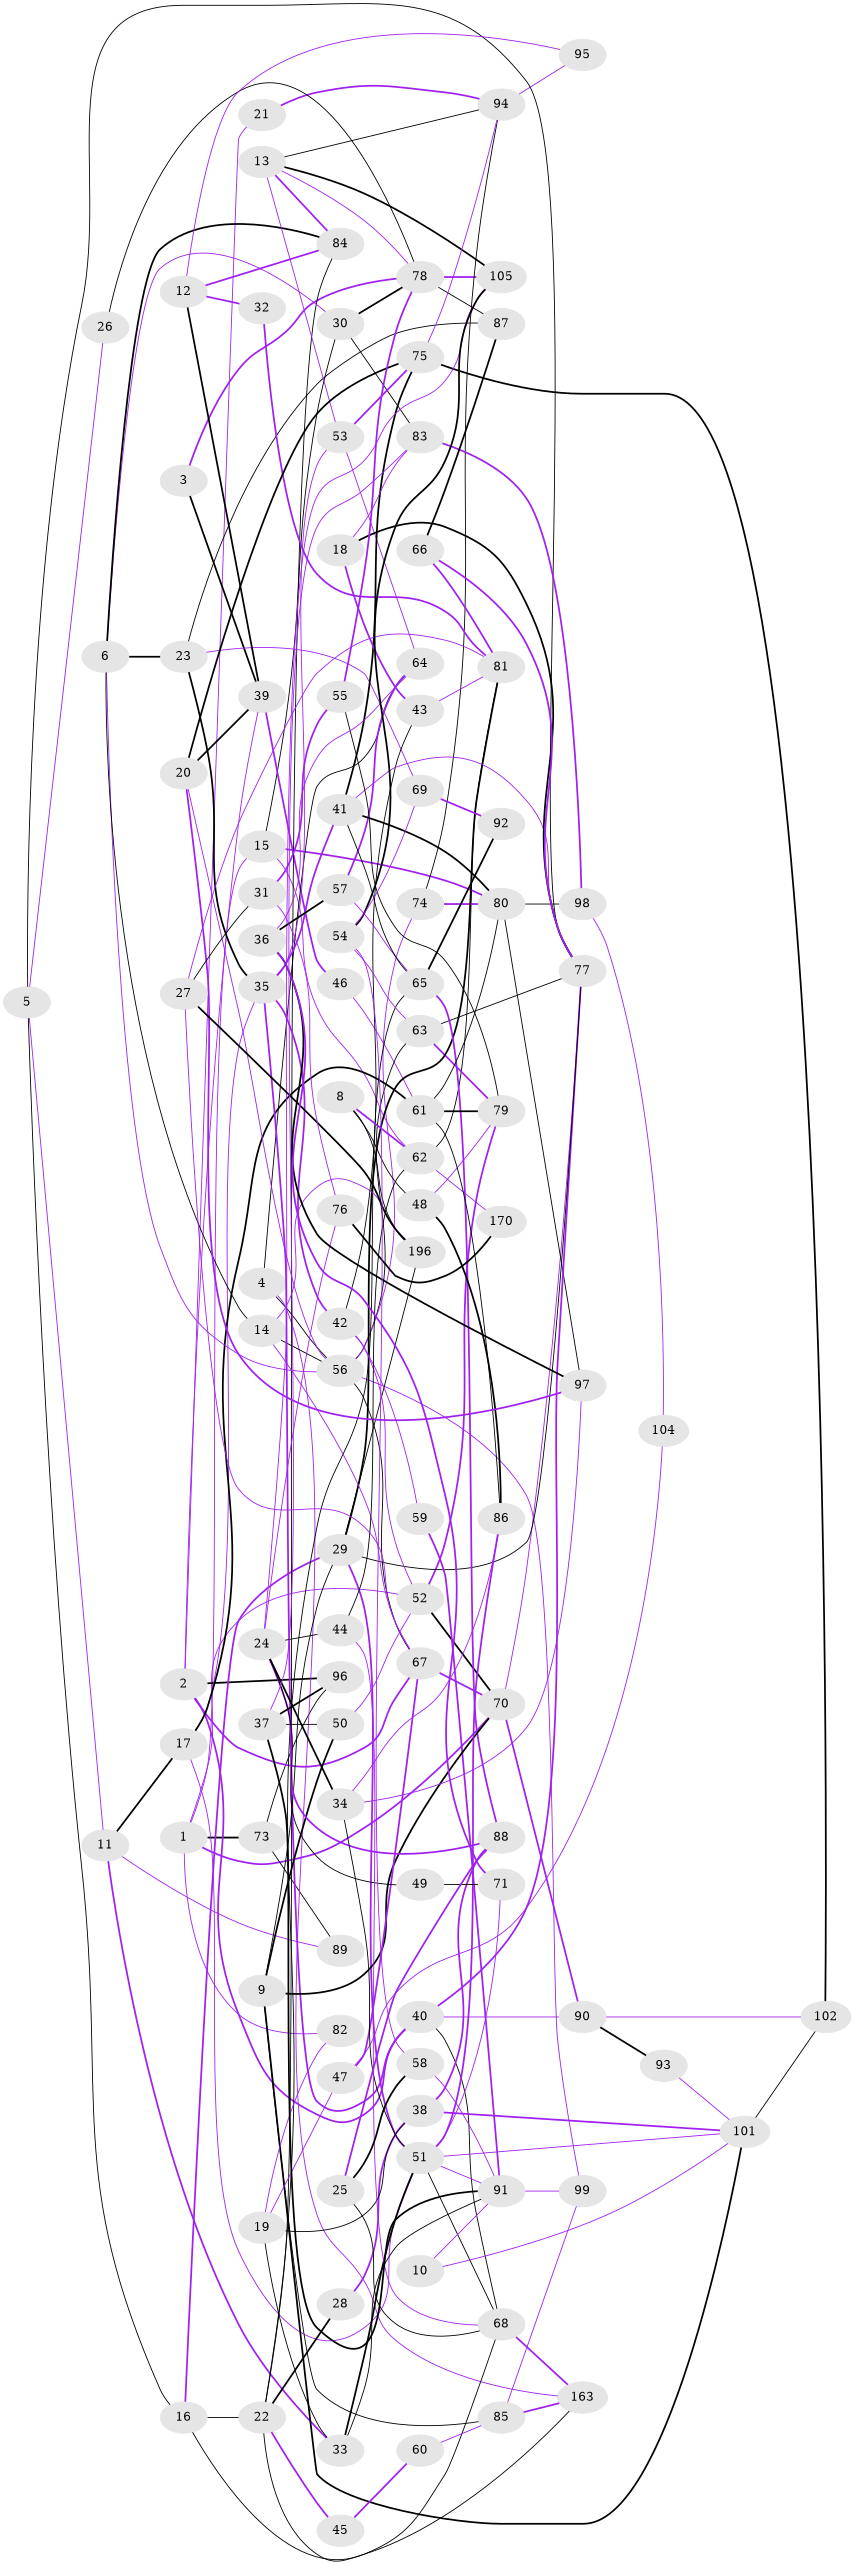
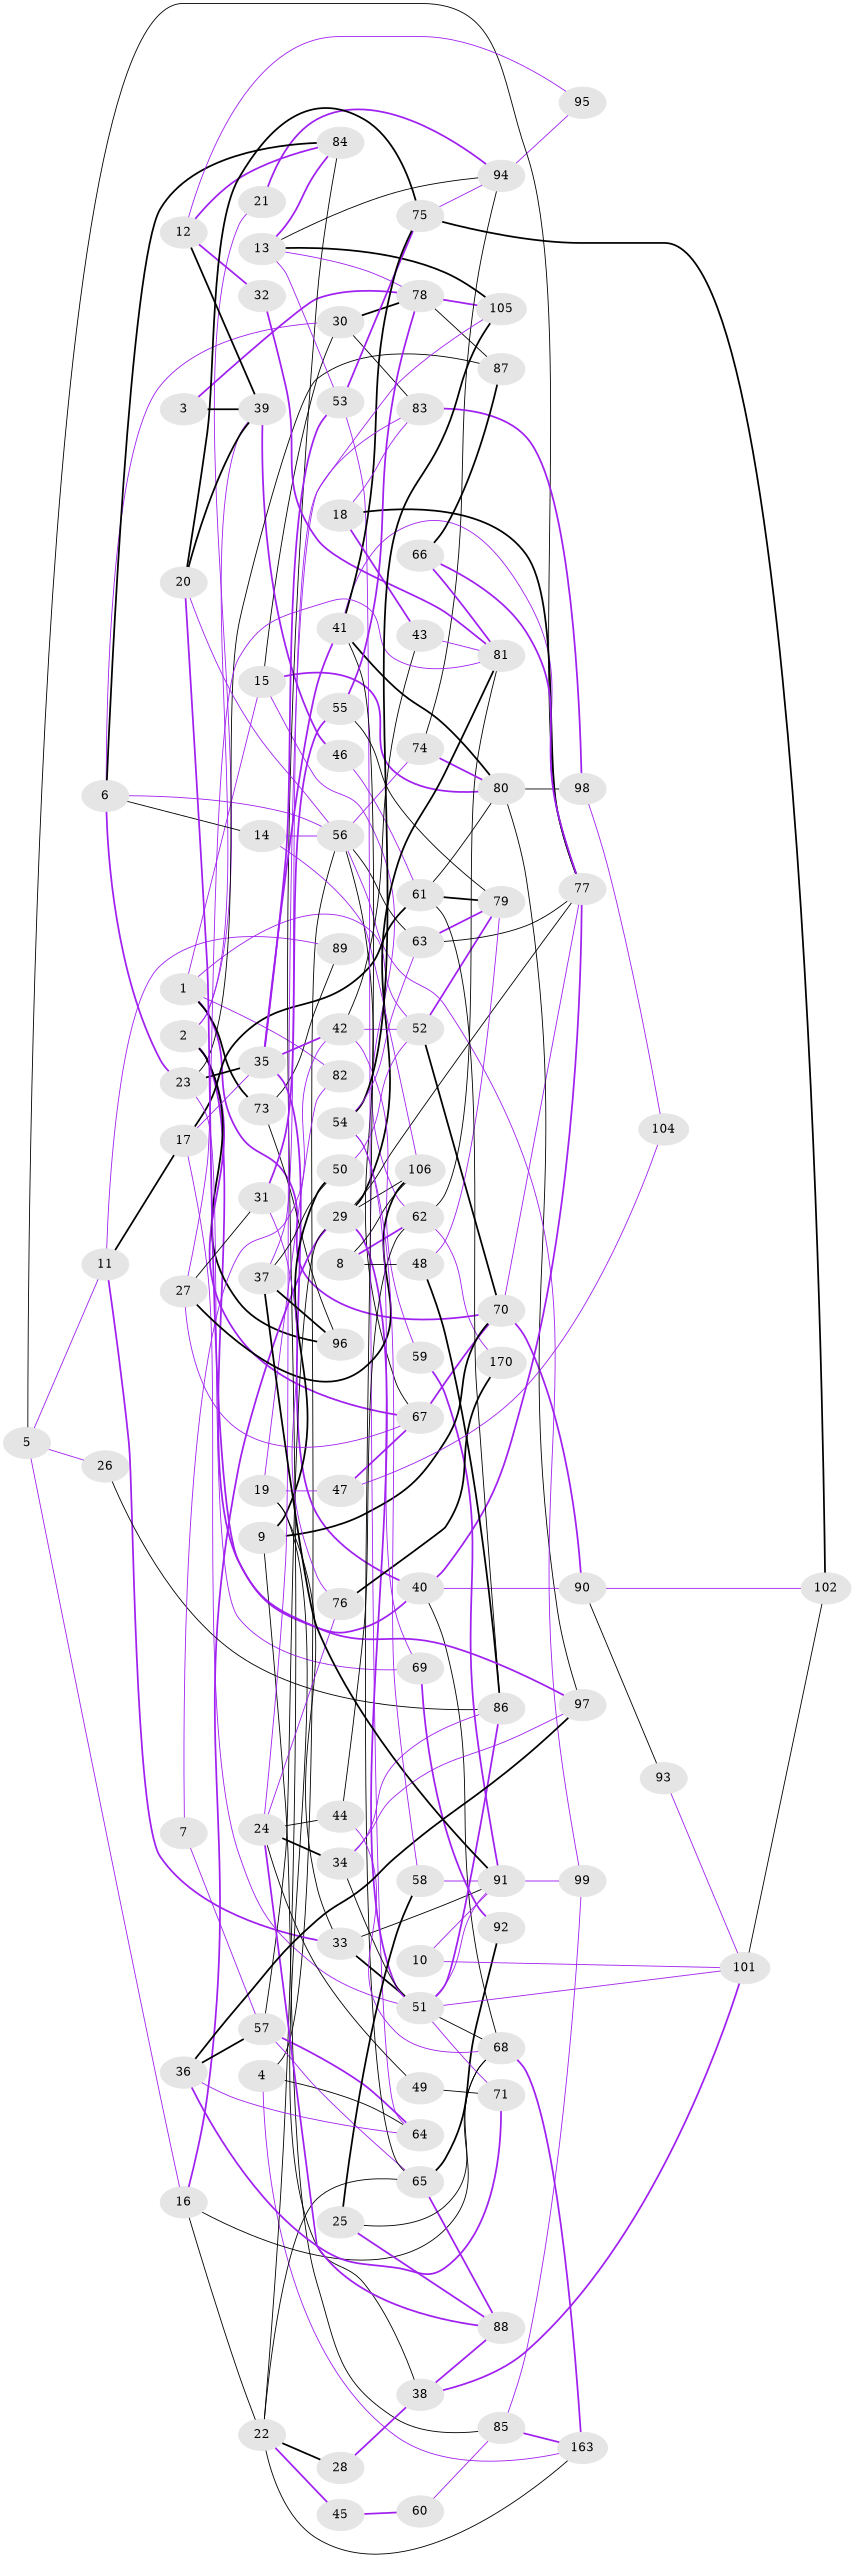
(256, 87) -> (252, 1663)
(145, 657) -> (122, 946)
(303, 713) -> (290, 729)
(420, 1252) -> (420, 1170)
(301, 1351) -> (304, 836)
(364, 1497) -> none
(301, 1686) -> (292, 1620)
(68, 1718) -> (104, 1823)
none -> (184, 1833)
(623, 2041) -> (623, 1683)
(393, 2508) -> none
